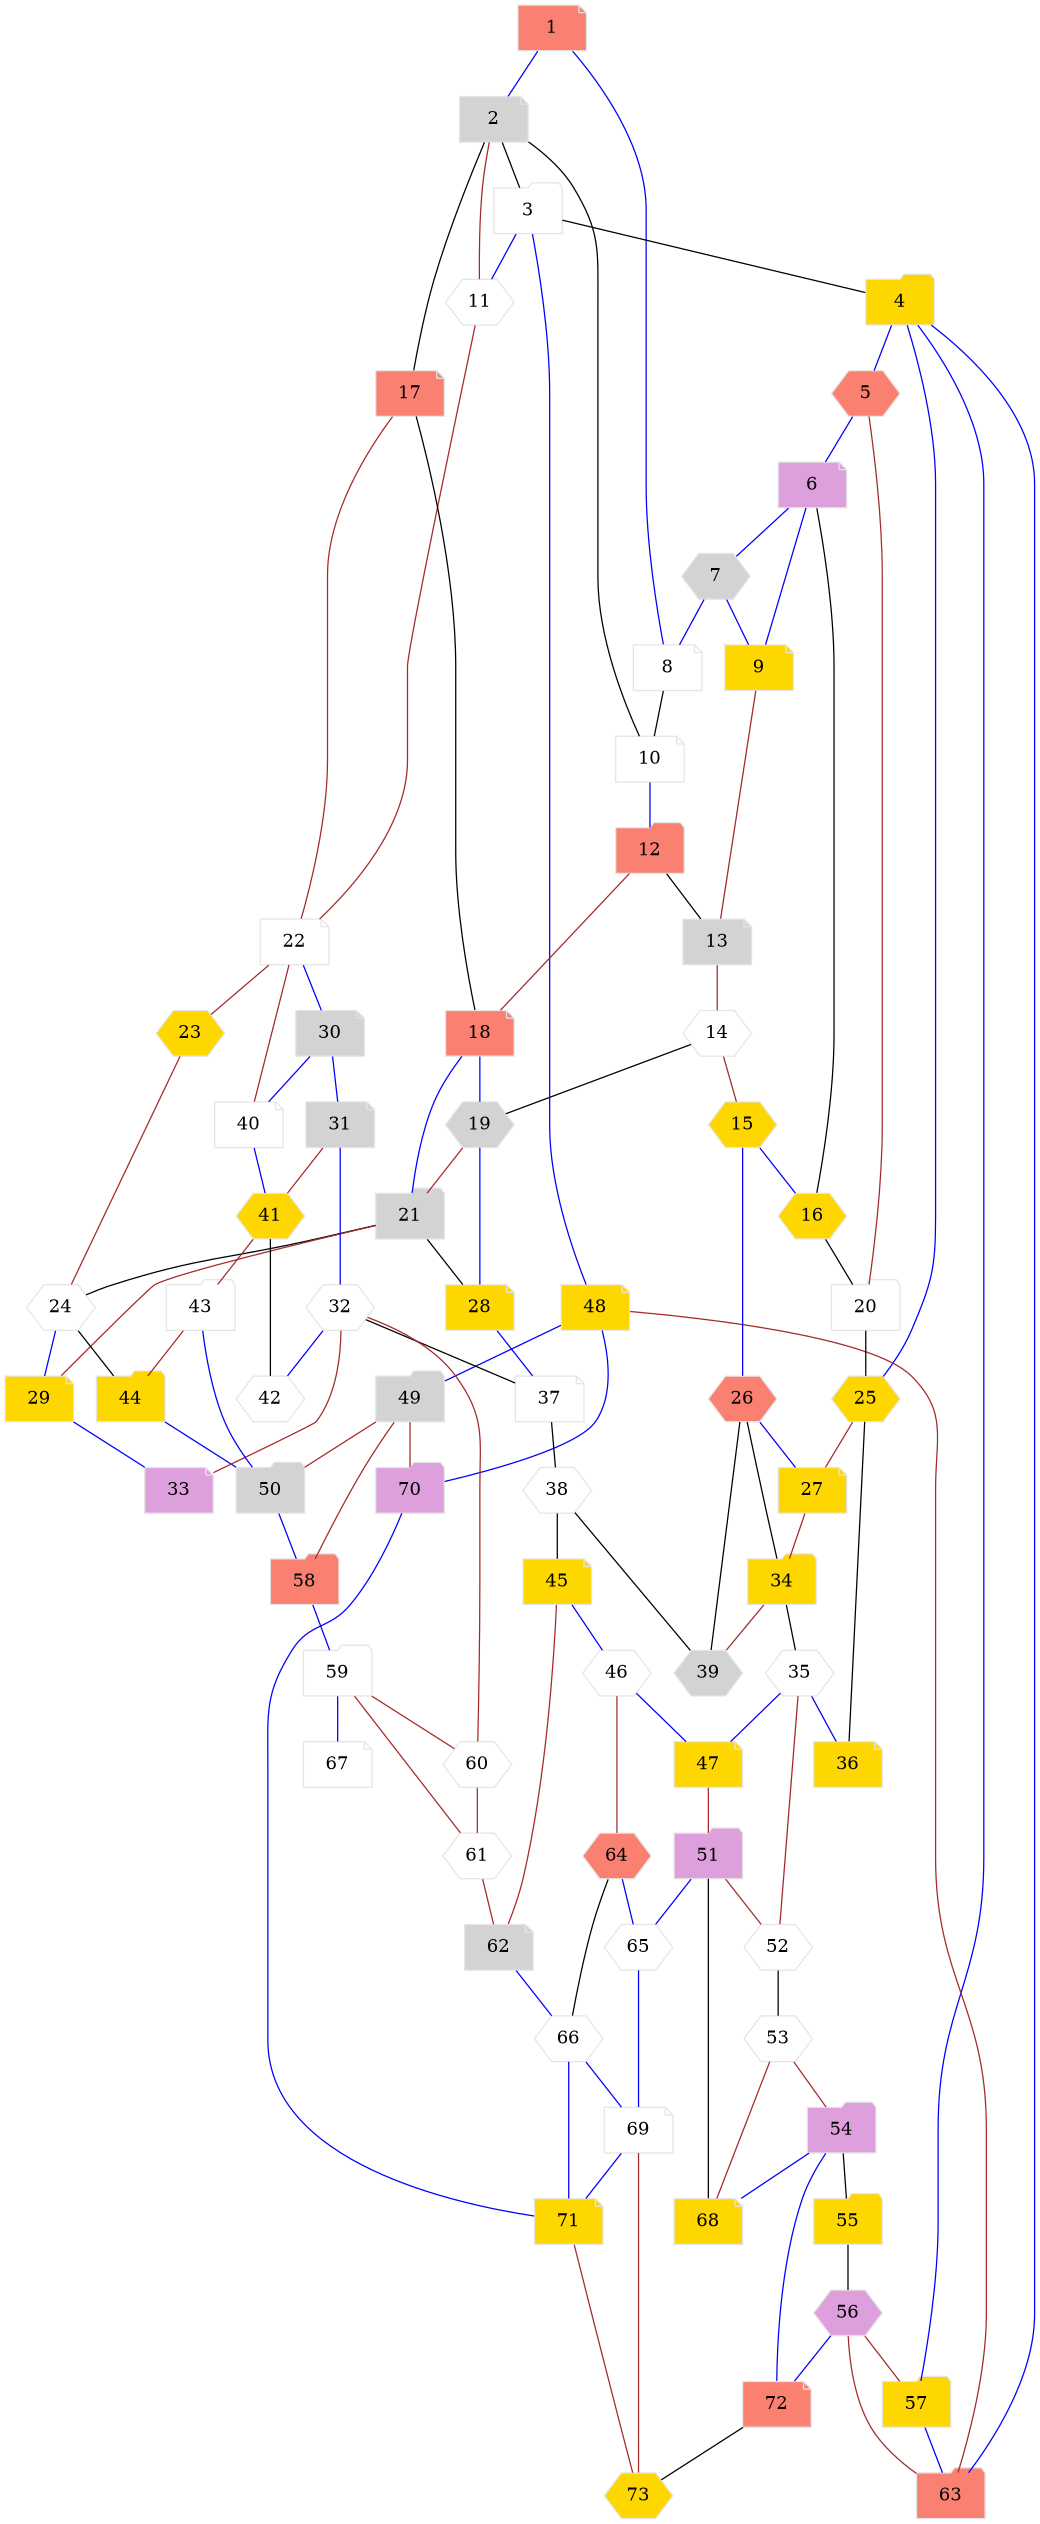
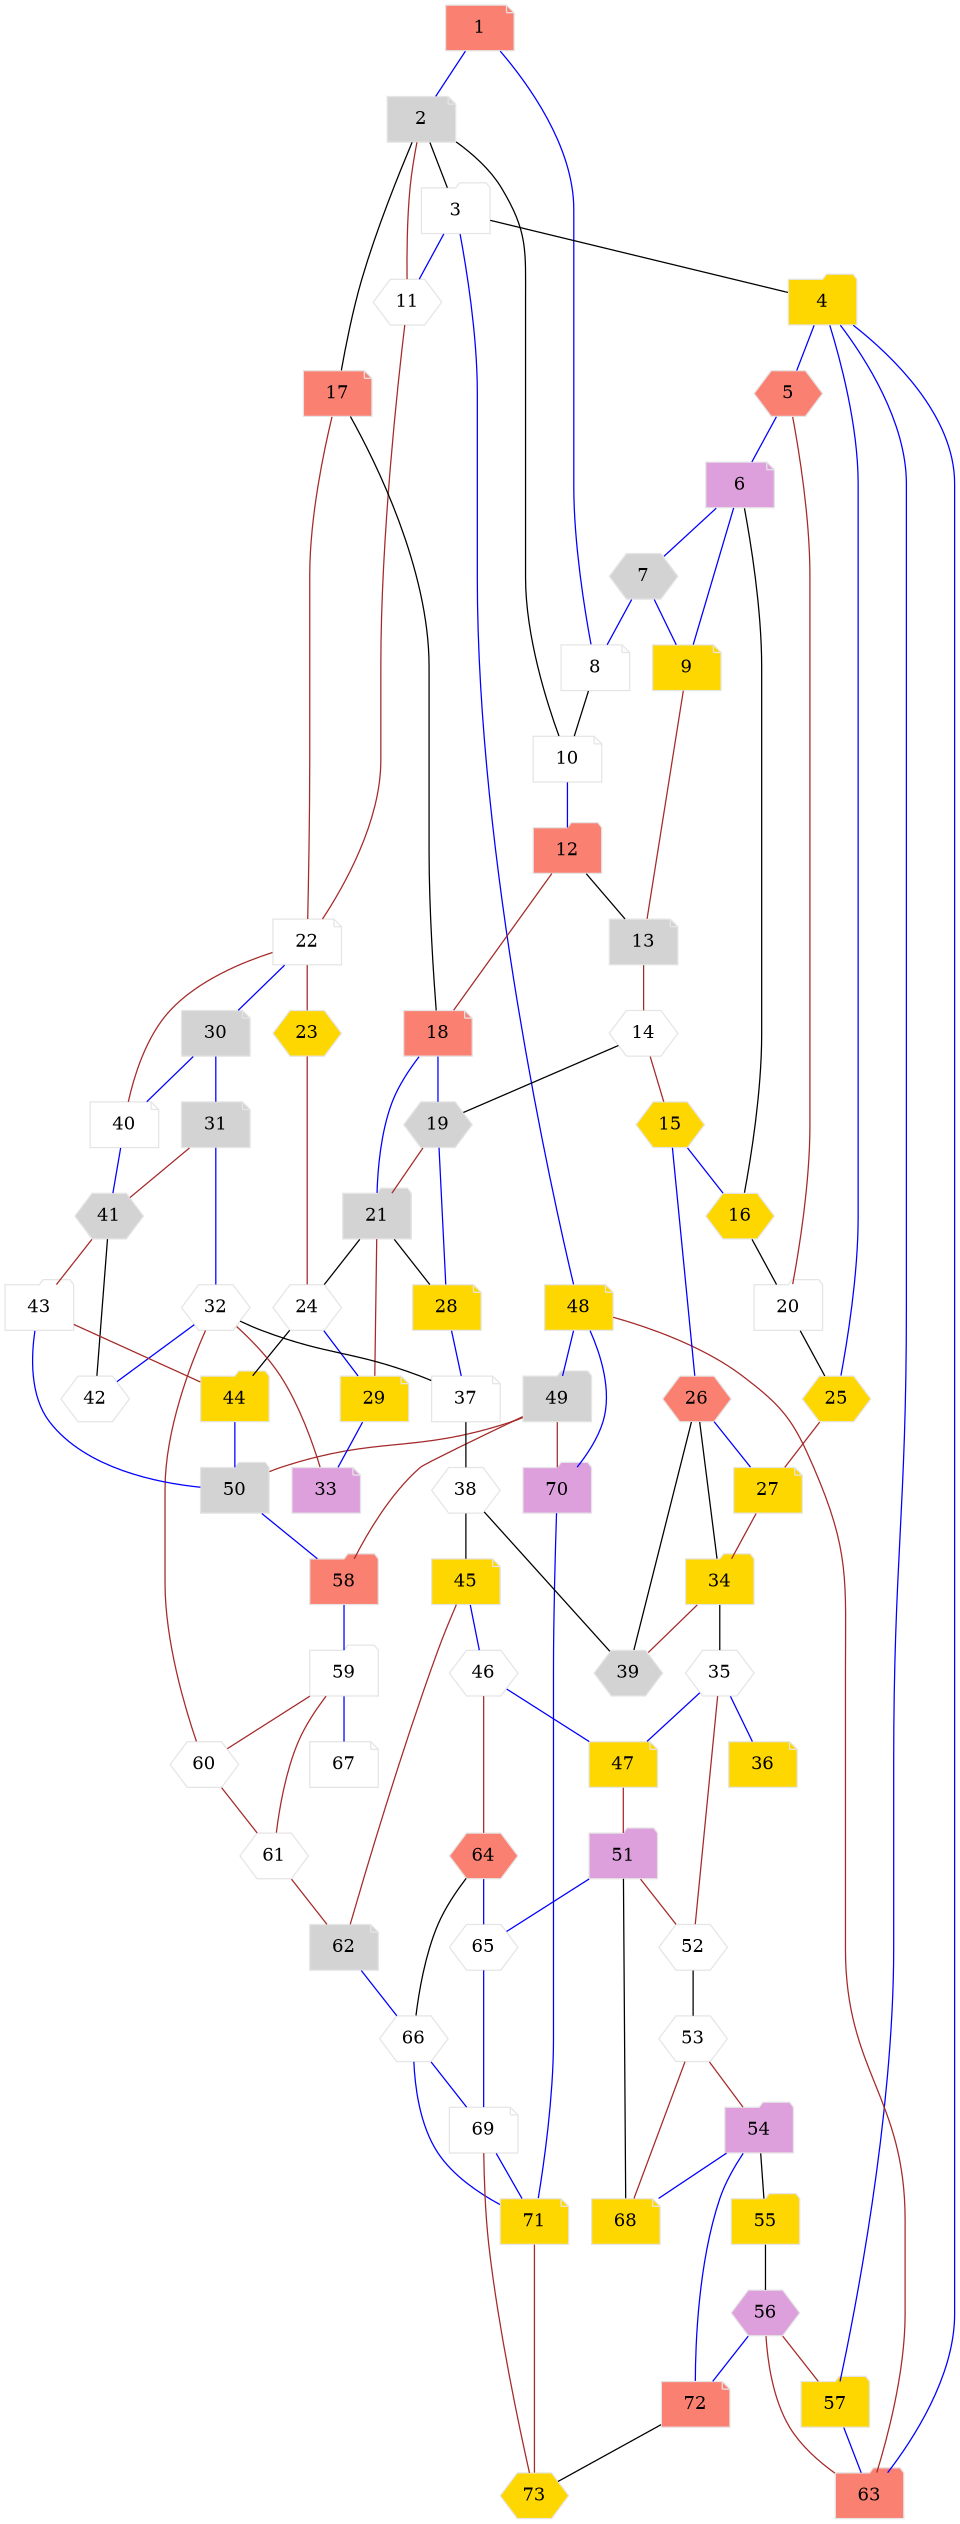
(270, 1216) -> (109, 1216)
(857, 1582) -> none
